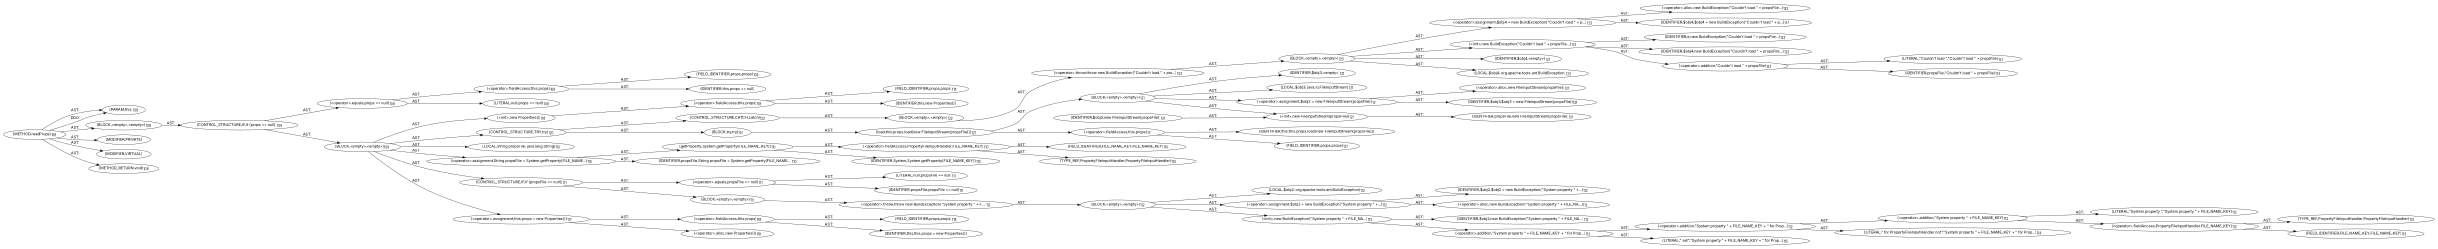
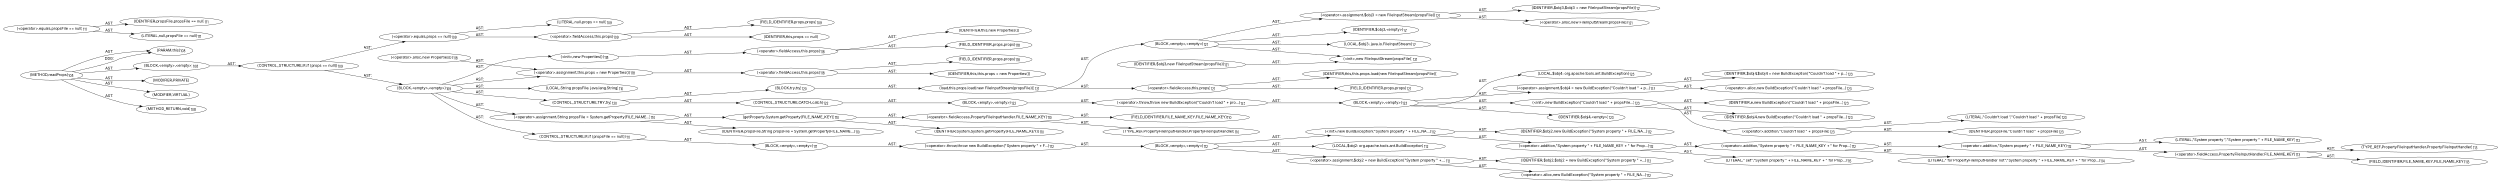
(1523, 117) -> none
(630, 183) -> none
(569, 219) -> (633, 73)
(628, 227) -> (497, 65)
